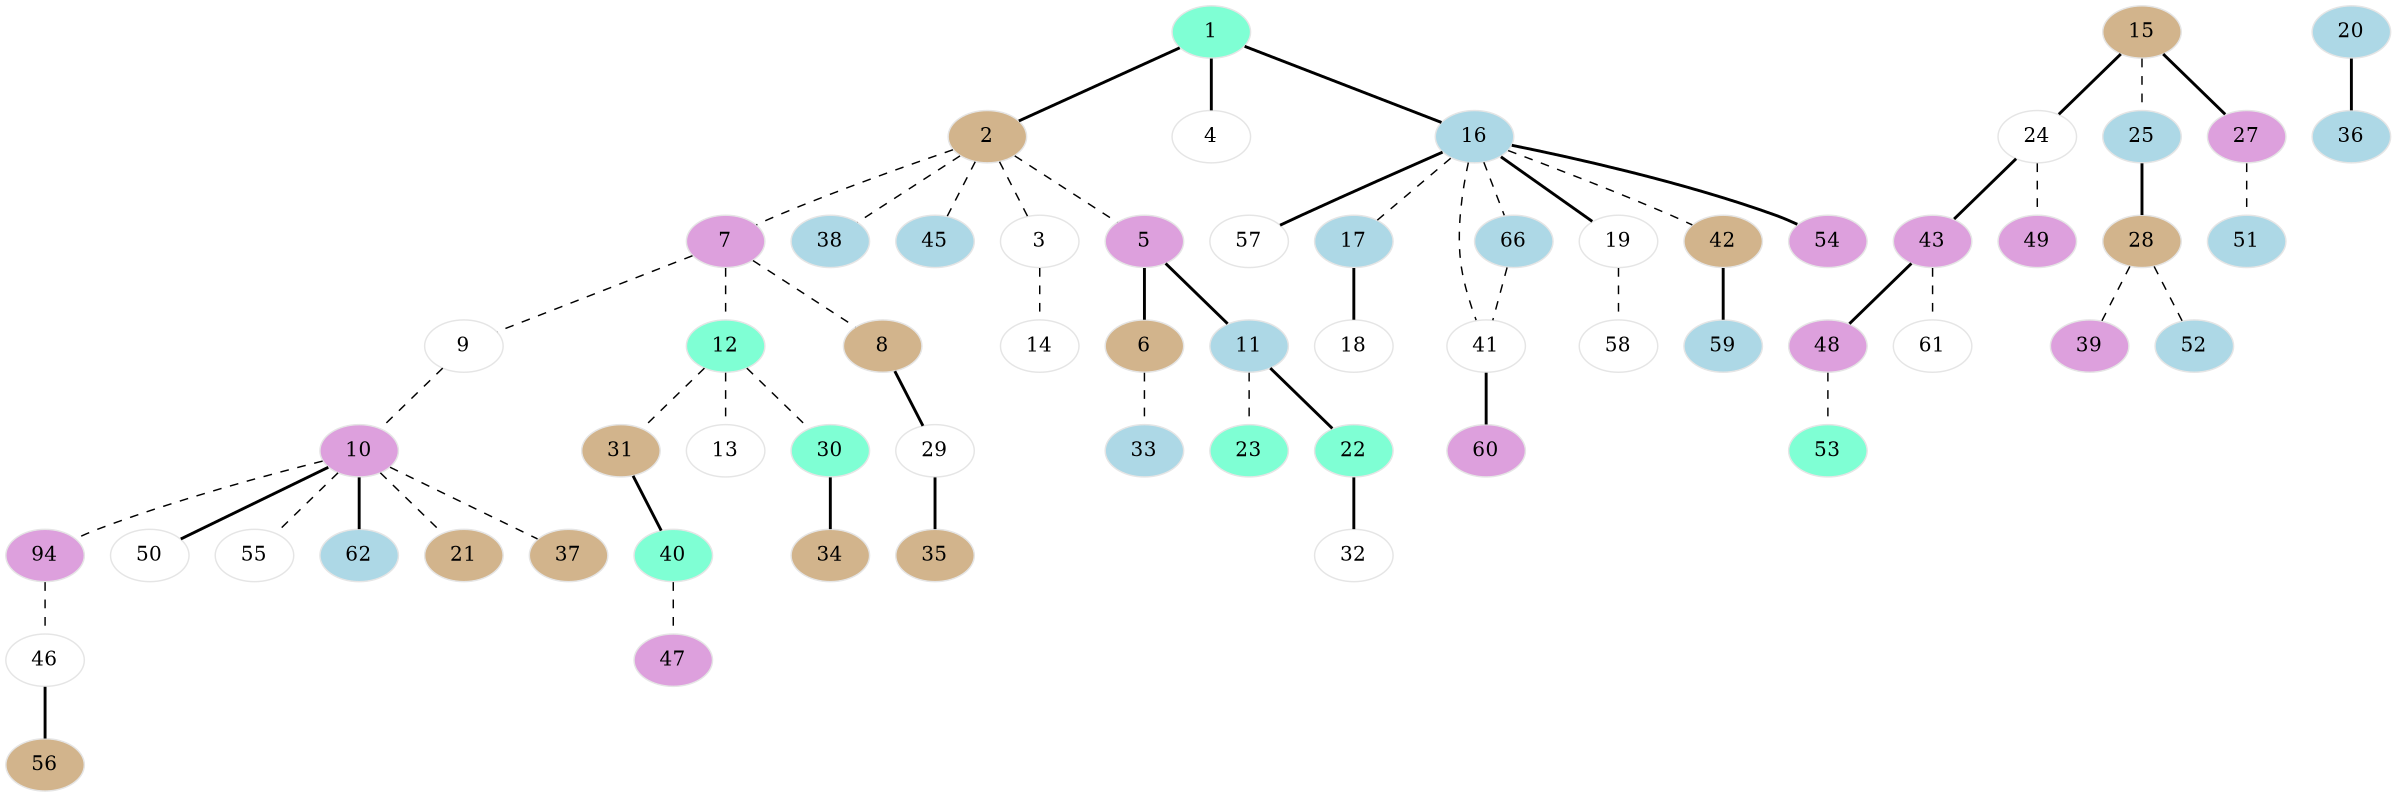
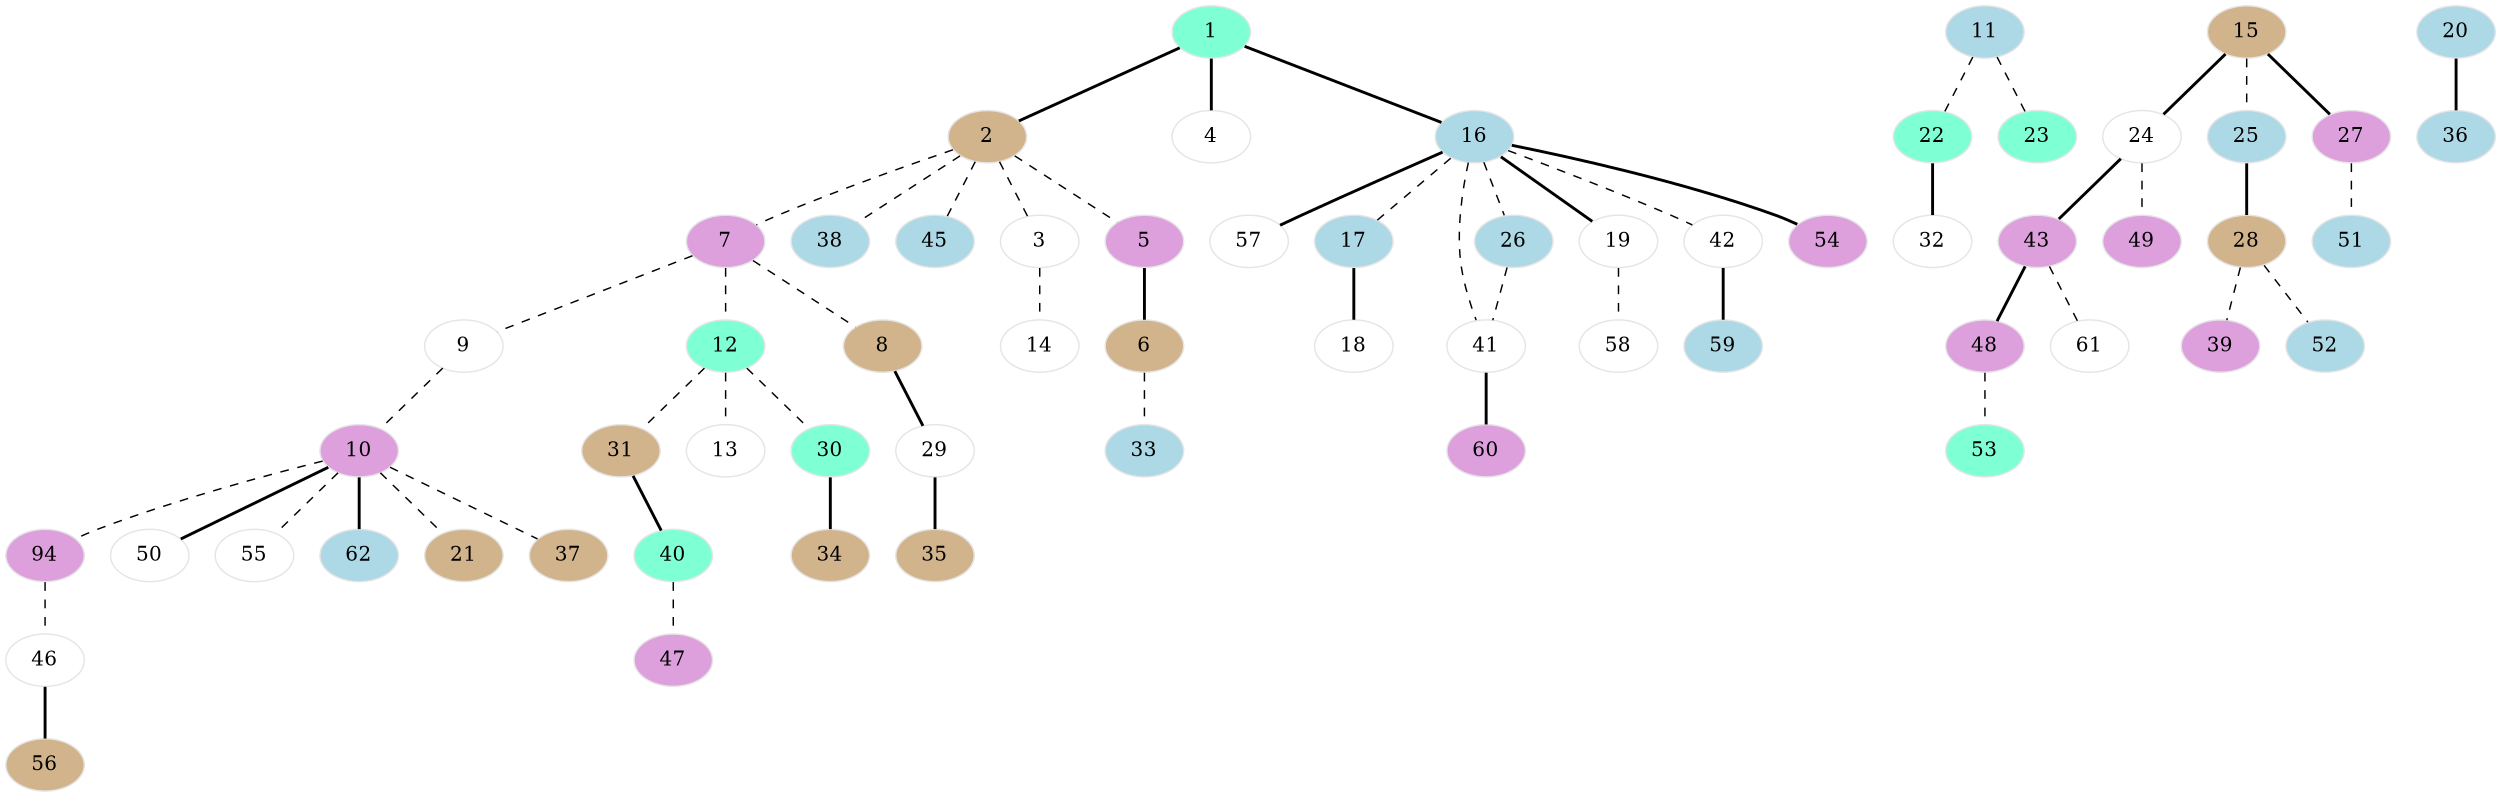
(1514, 241) -> (1514, 241)
(1723, 241) -> (1723, 241)
(1197, 294) -> none
(1301, 398) -> (1959, 84)
